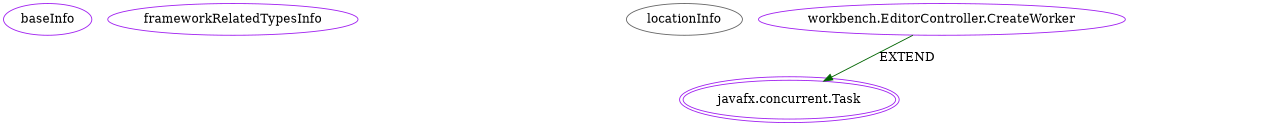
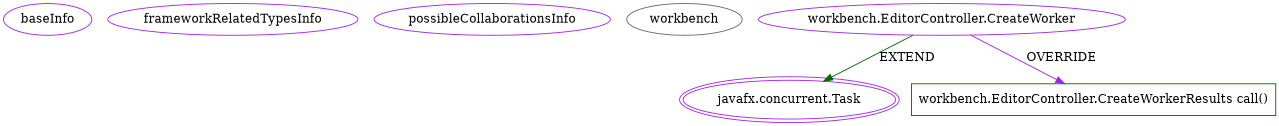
none -> (492, 19)
(684, 19) -> (684, 19)
none -> (1094, 100)
